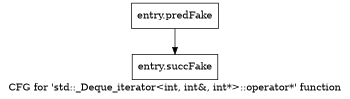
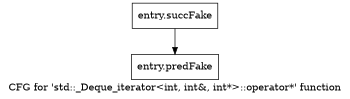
(175, 38) -> (175, 38)
